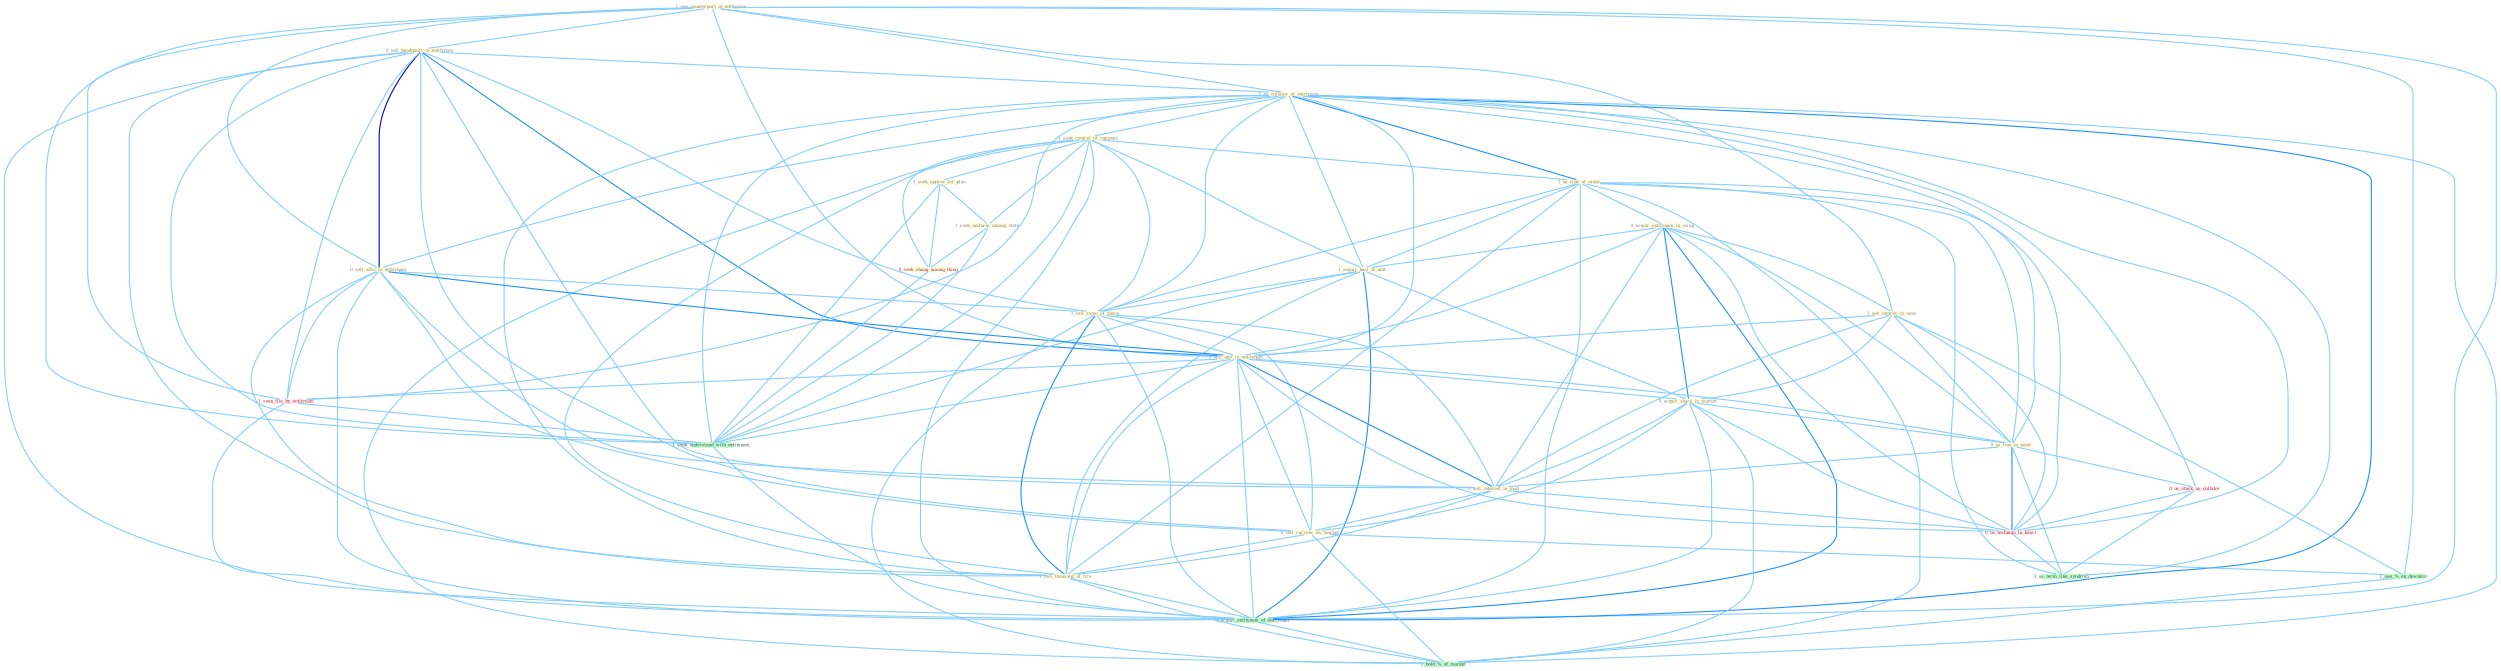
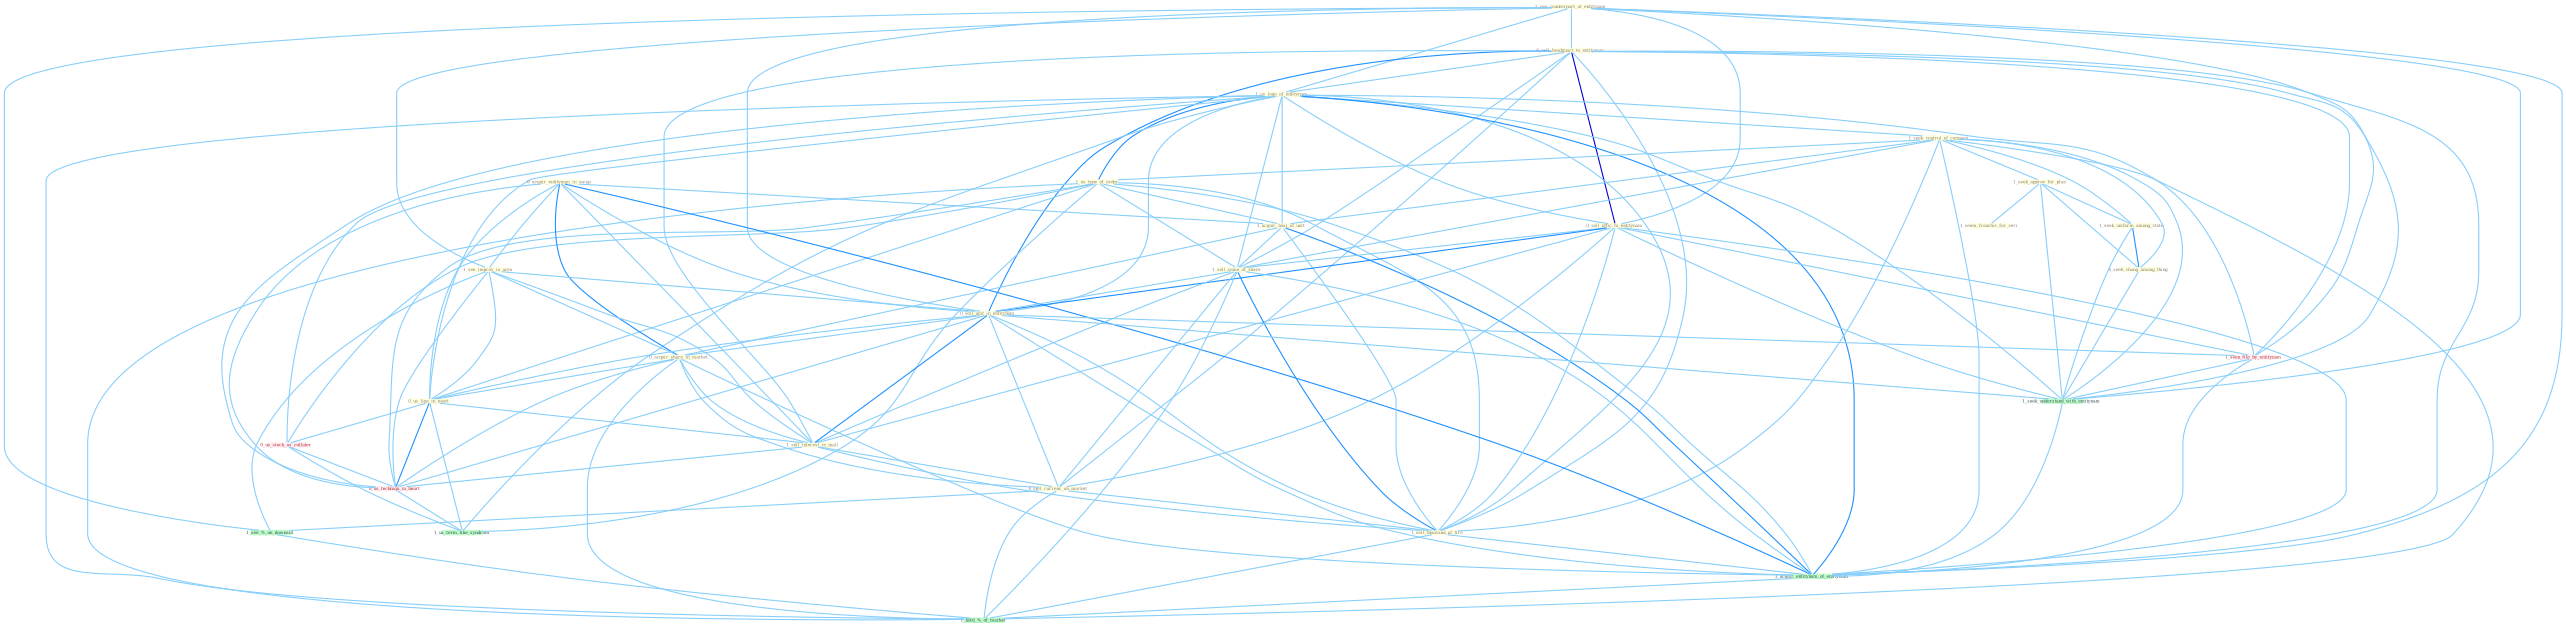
(1289, 94) -> (1282, 94)
(1622, 204) -> (586, 242)
none -> (1990, 226)
(959, 248) -> (2136, 248)
(929, 270) -> (2139, 270)
(1003, 360) -> (1822, 320)
